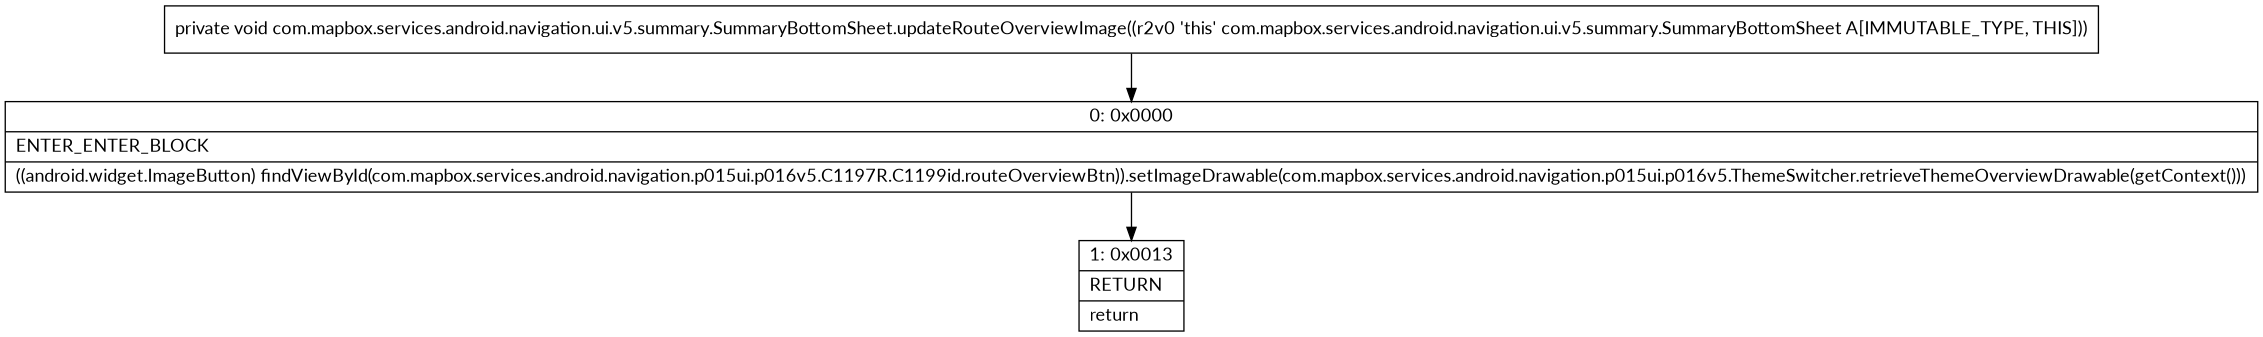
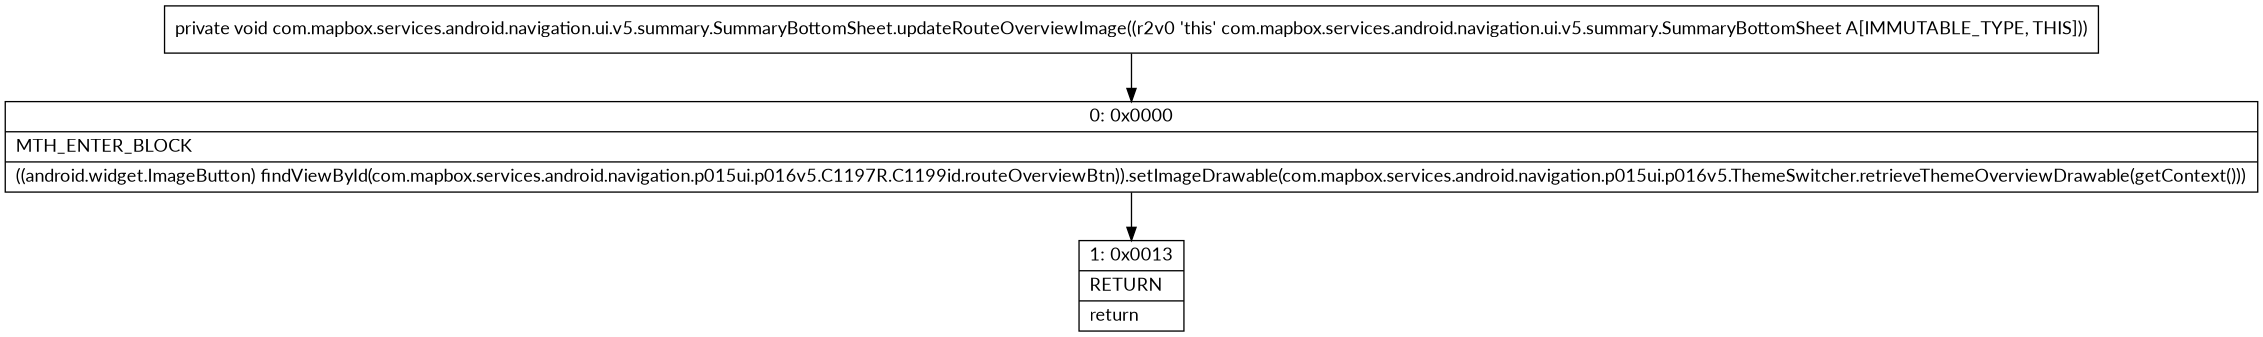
(113, 146) -> (104, 146)
